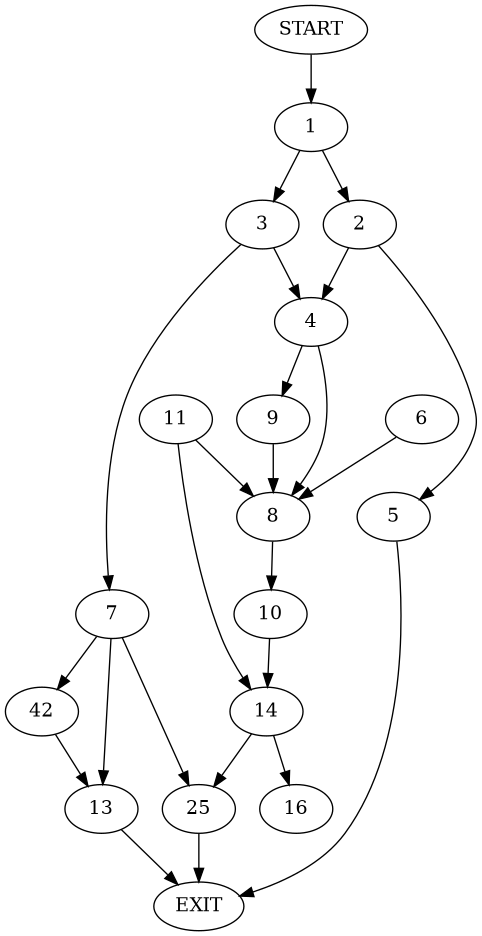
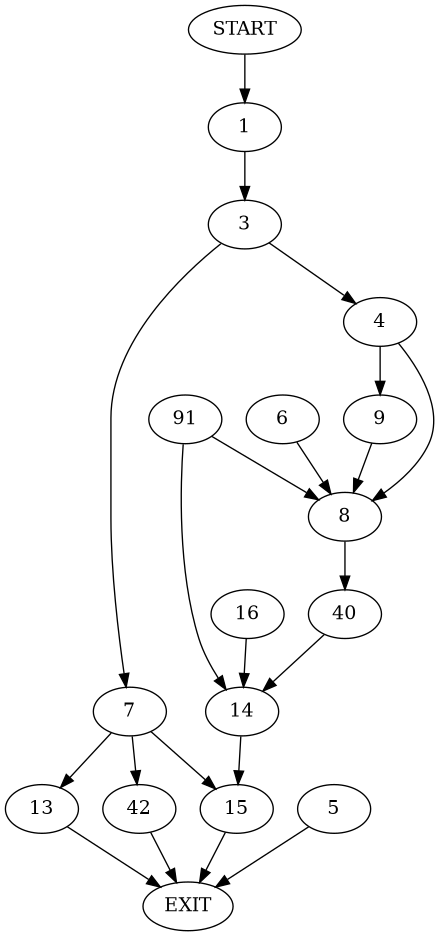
(360, 225) -> none
(176, 419) -> (185, 419)
(271, 614) -> (345, 614)
(68, 754) -> (160, 851)
(279, 754) -> (245, 656)
(199, 809) -> (237, 809)
